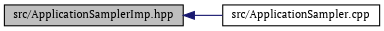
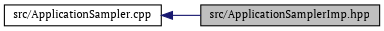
(208, 15) -> (187, 15)
